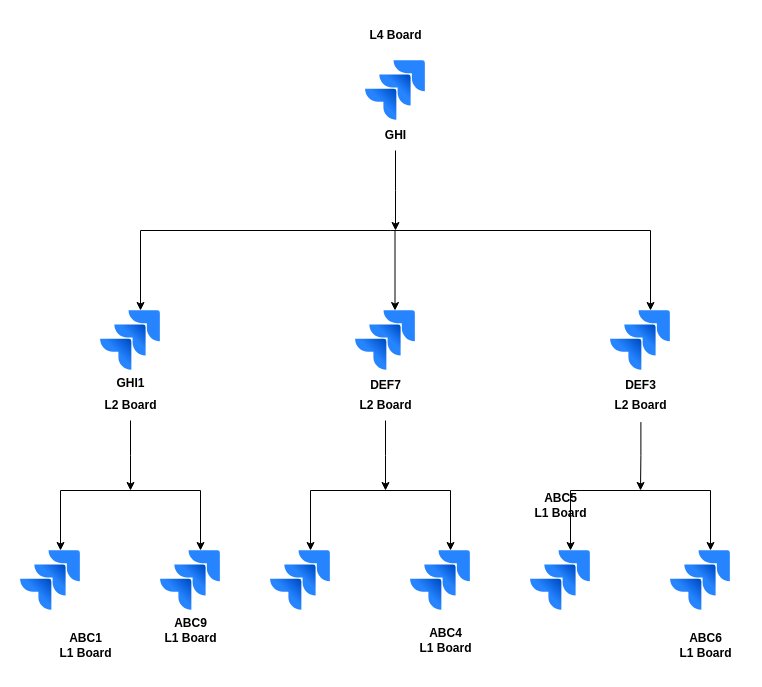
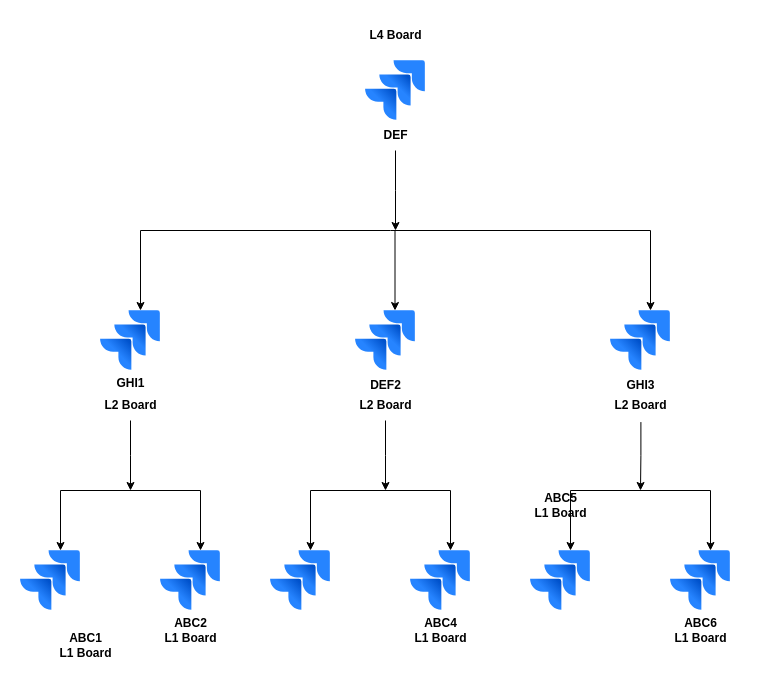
(396, 136) -> (396, 136)
(386, 386) -> (386, 386)
(641, 386) -> (641, 386)
(191, 631) -> (191, 631)
(446, 641) -> (441, 631)
(706, 646) -> (701, 631)
